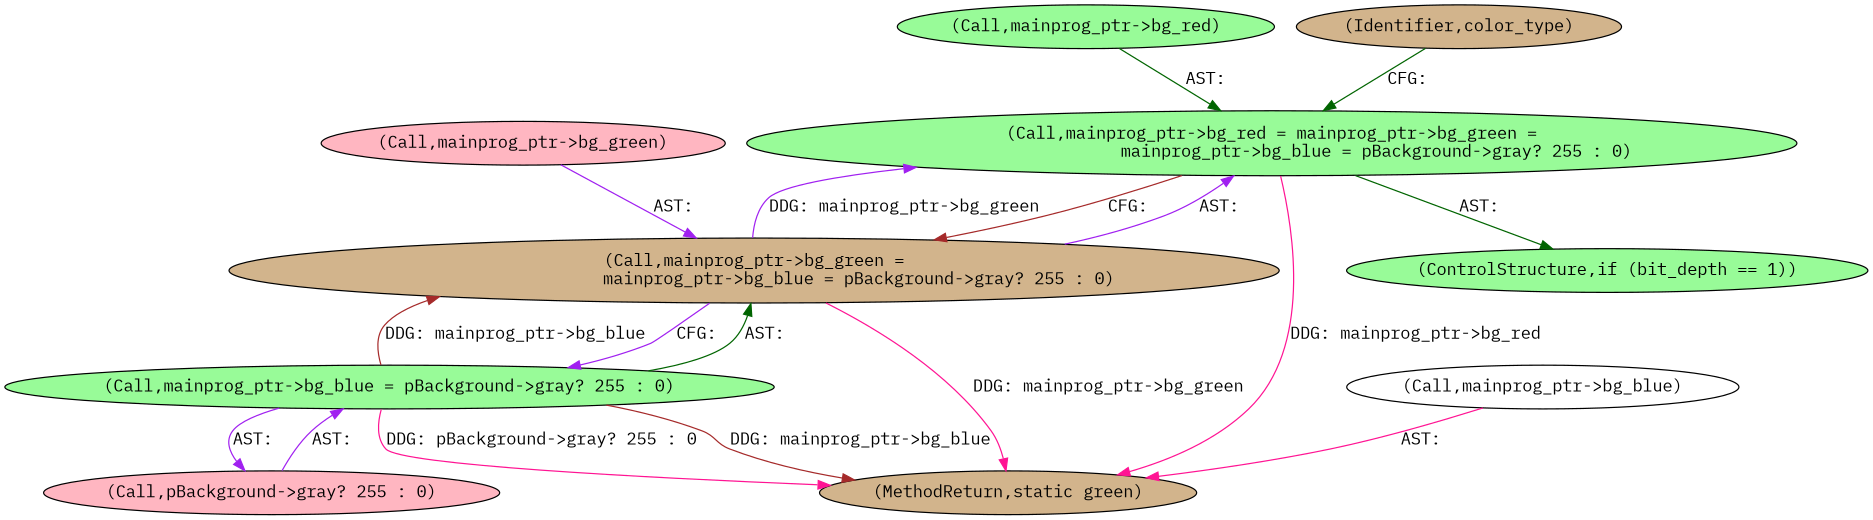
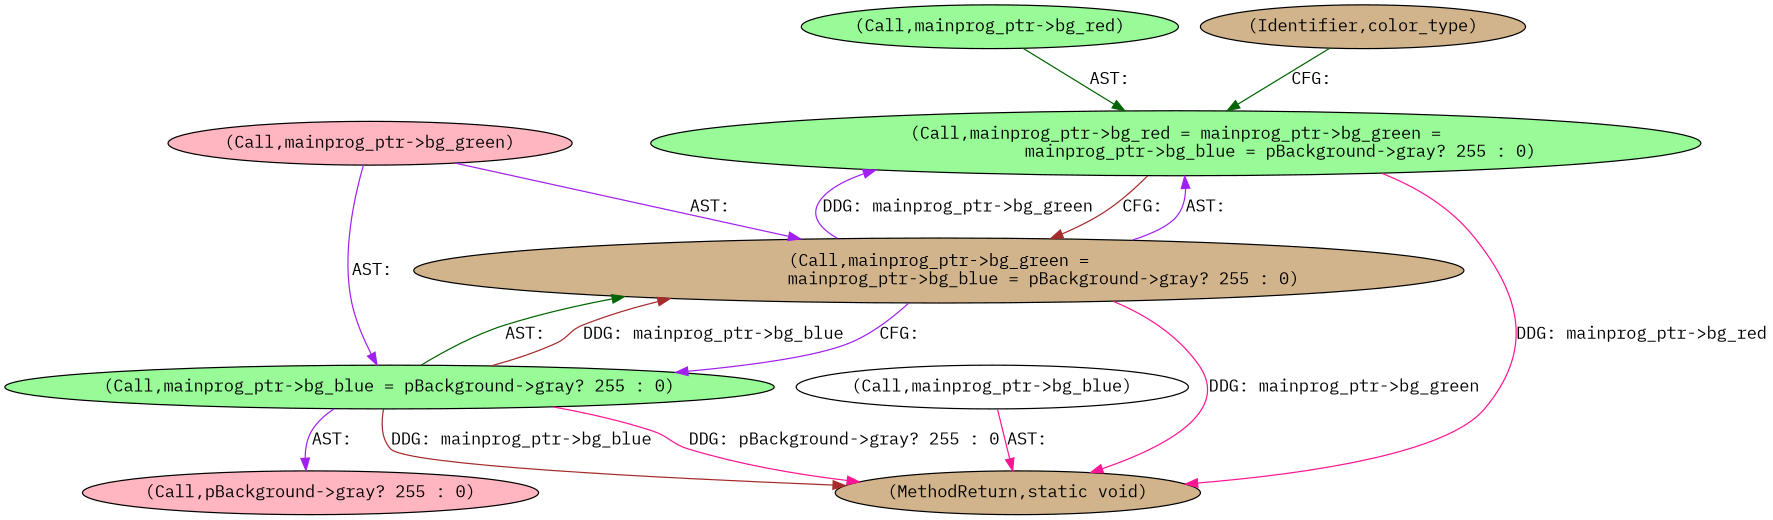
(1607, 271) -> none
(303, 439) -> (348, 261)
(1008, 493) -> (1018, 493)
